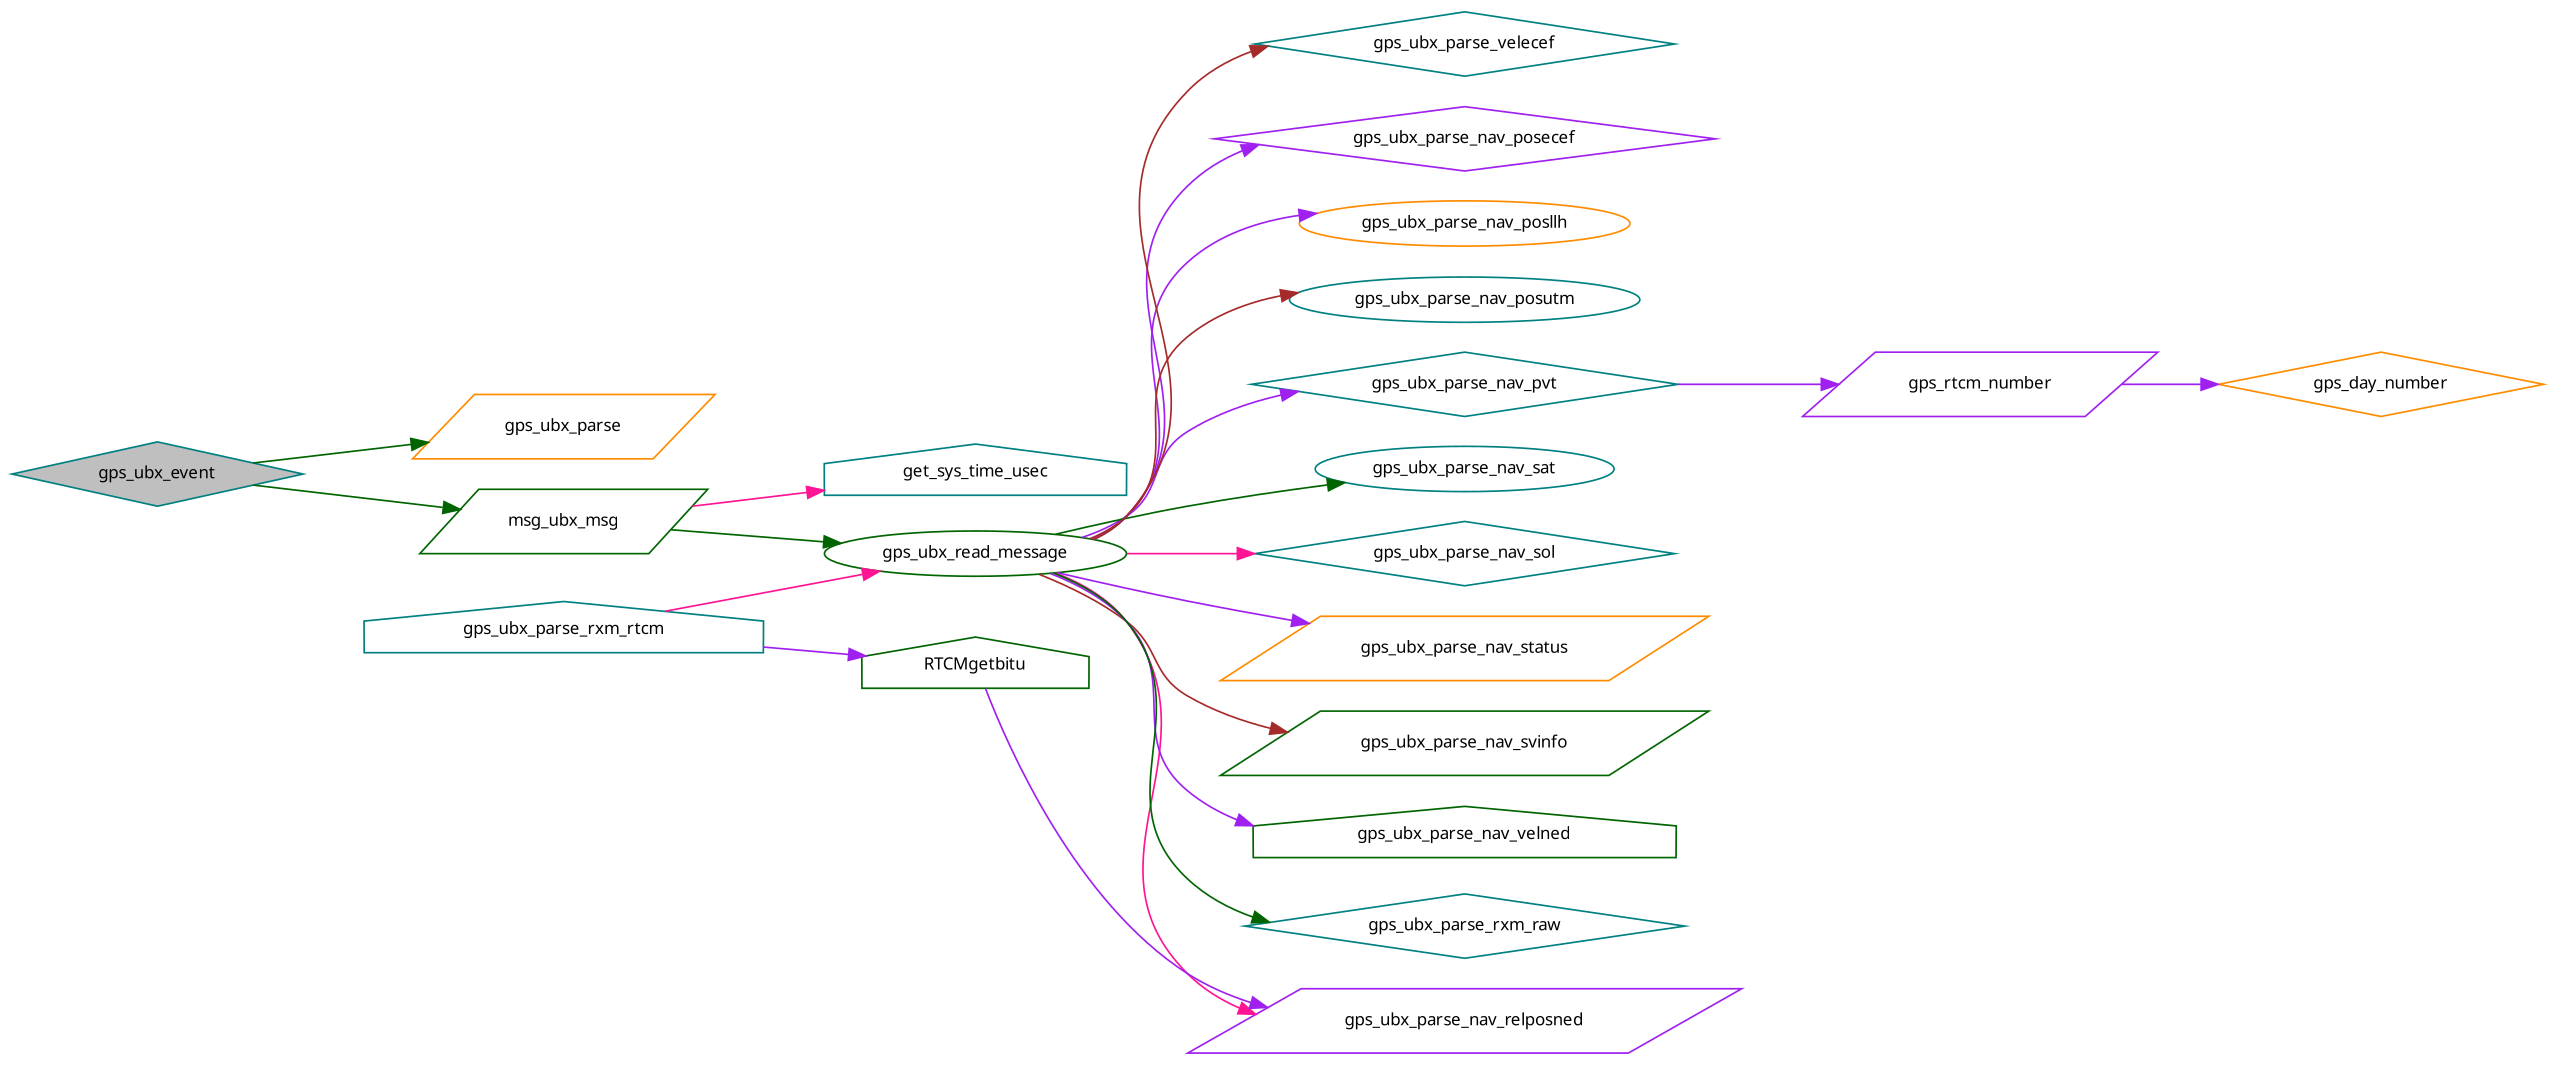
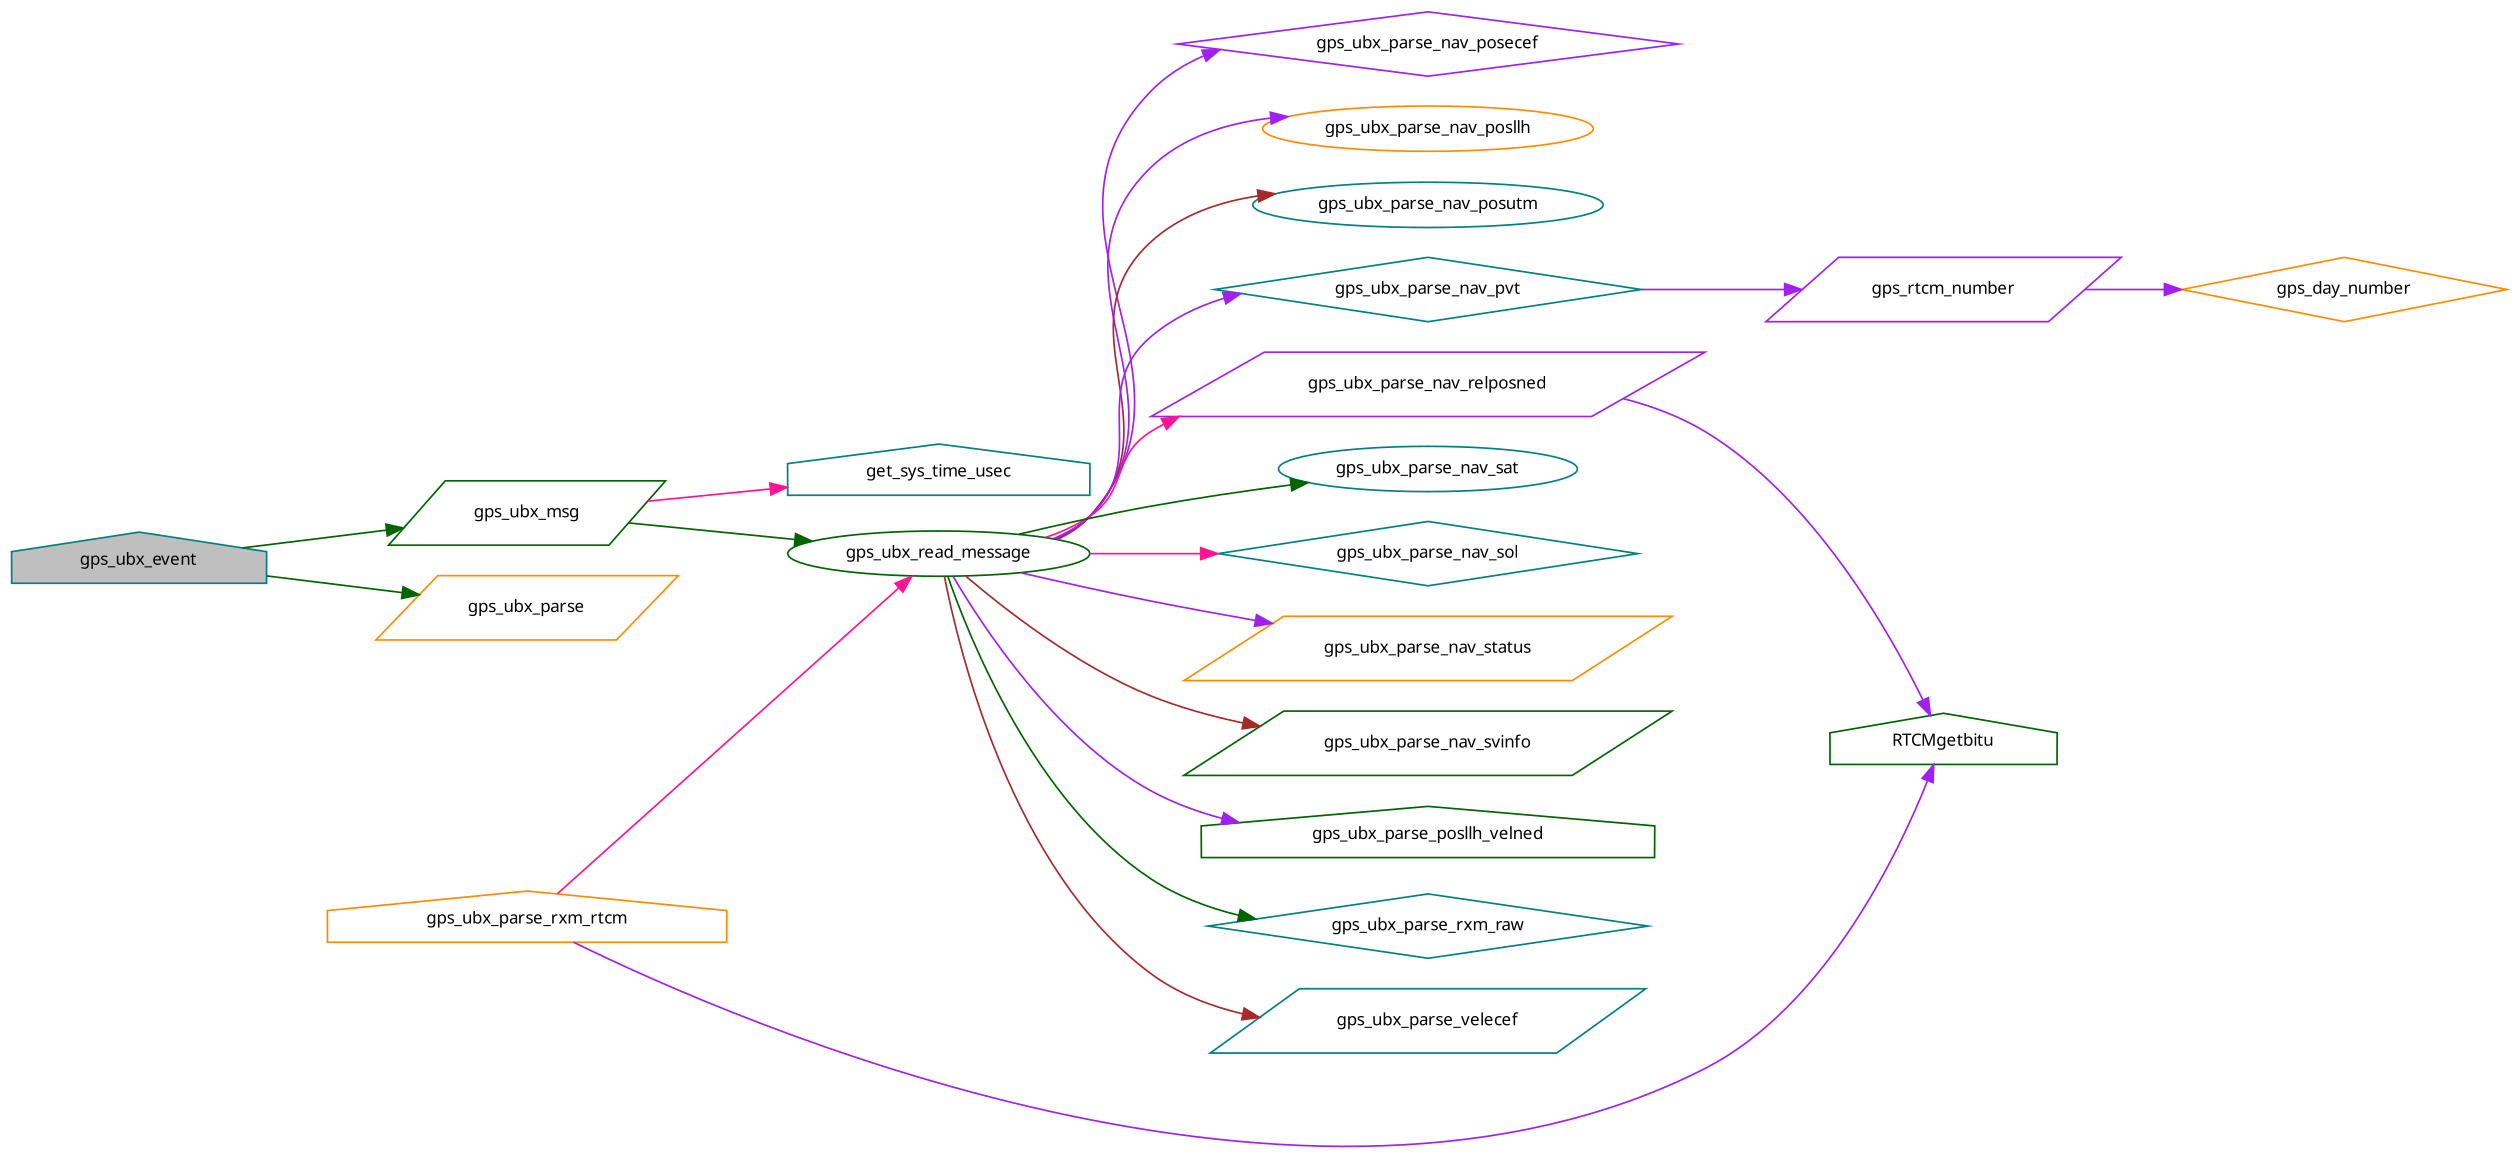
(1465, 44) -> (1428, 1021)
(157, 474) -> (139, 560)
(564, 521) -> (527, 513)
(564, 630) -> (527, 919)
(1465, 835) -> (1428, 835)
(1086, 875) -> (1803, 517)
